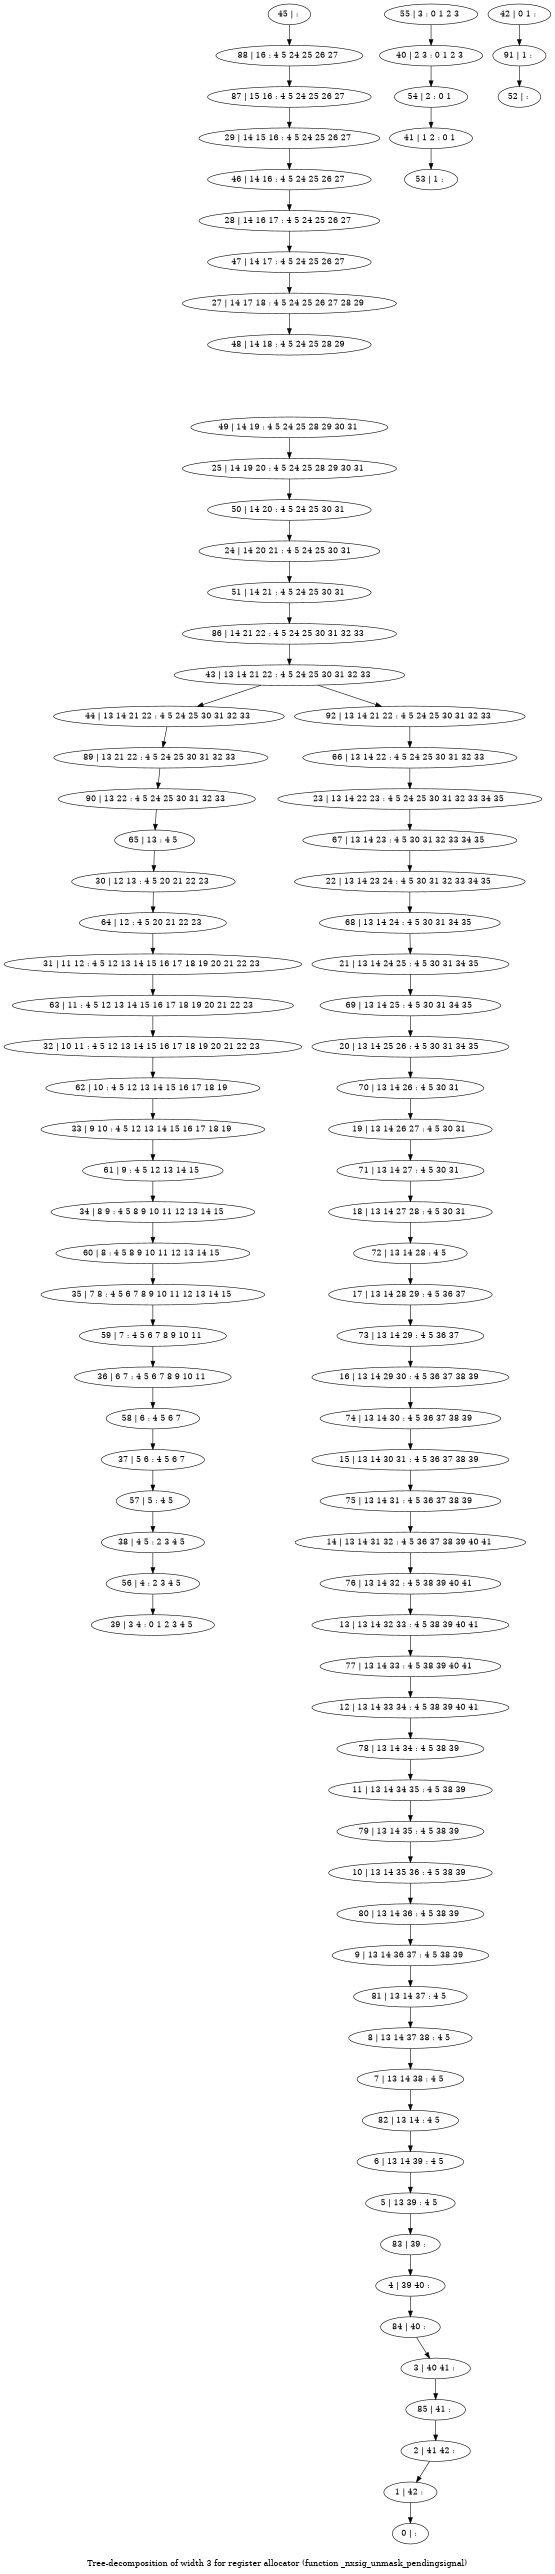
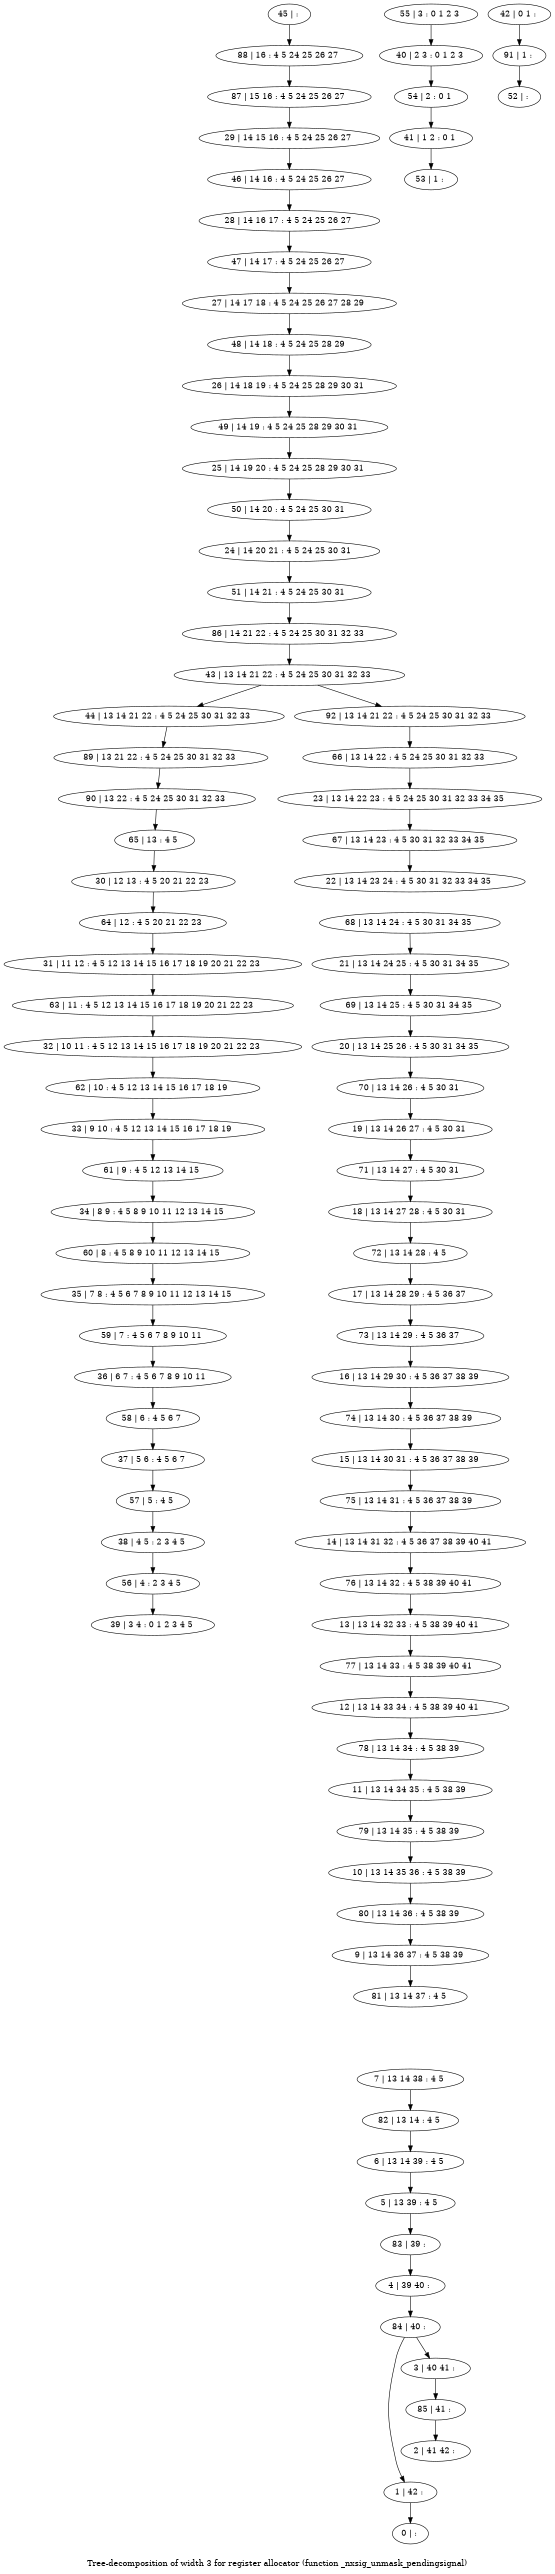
none -> (289, 386)
(410, 899) -> none
(410, 2038) -> none
(425, 2469) -> (389, 2407)
